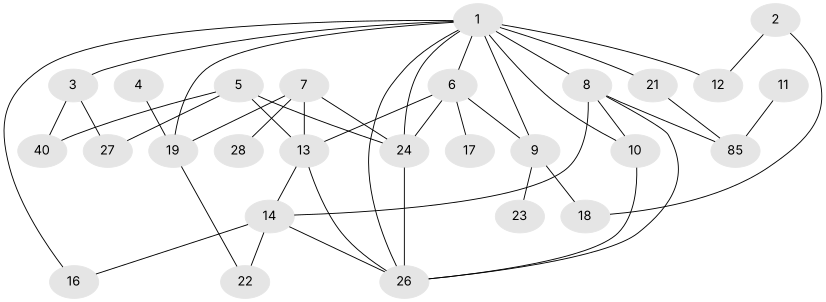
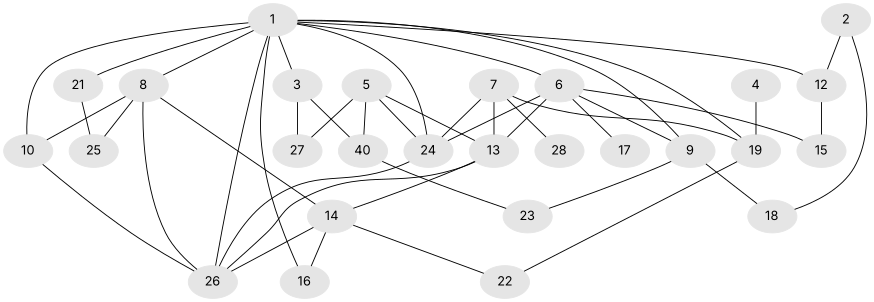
(784, 86) -> none
(736, 151) -> (94, 151)
none -> (821, 151)
none -> (444, 186)
